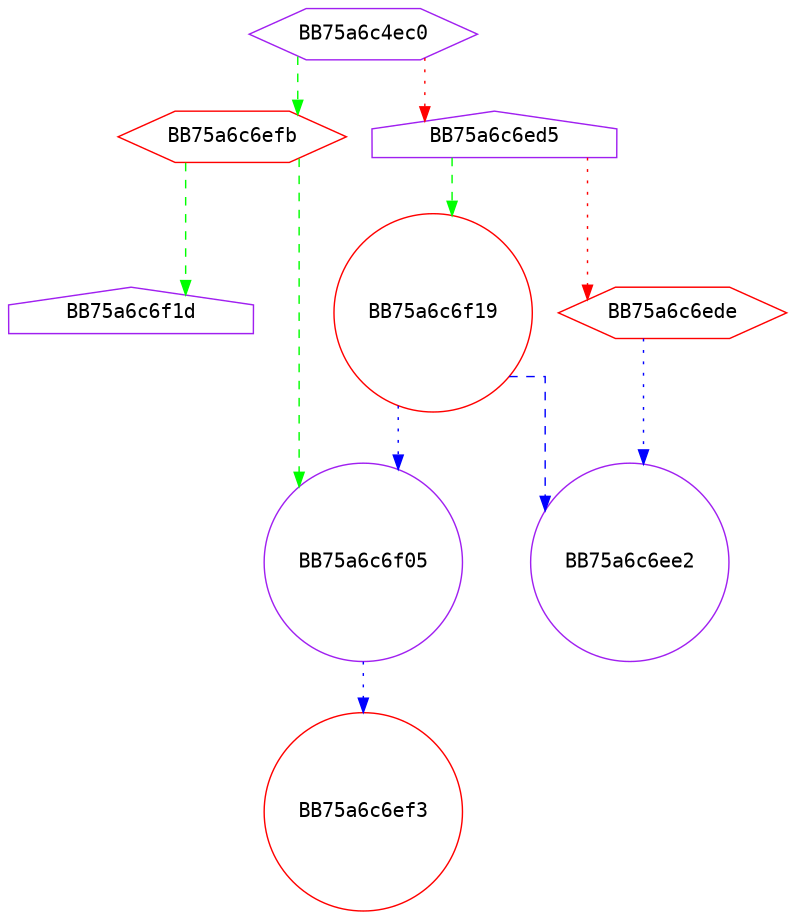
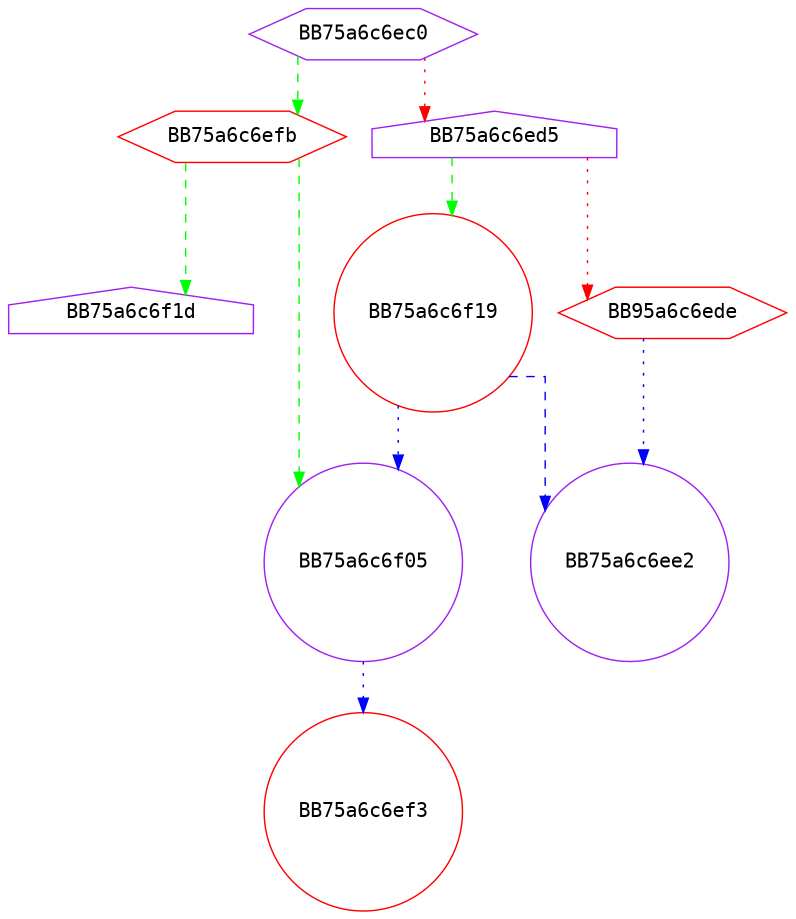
(363, 34) -> (363, 34)
(673, 313) -> (673, 313)
